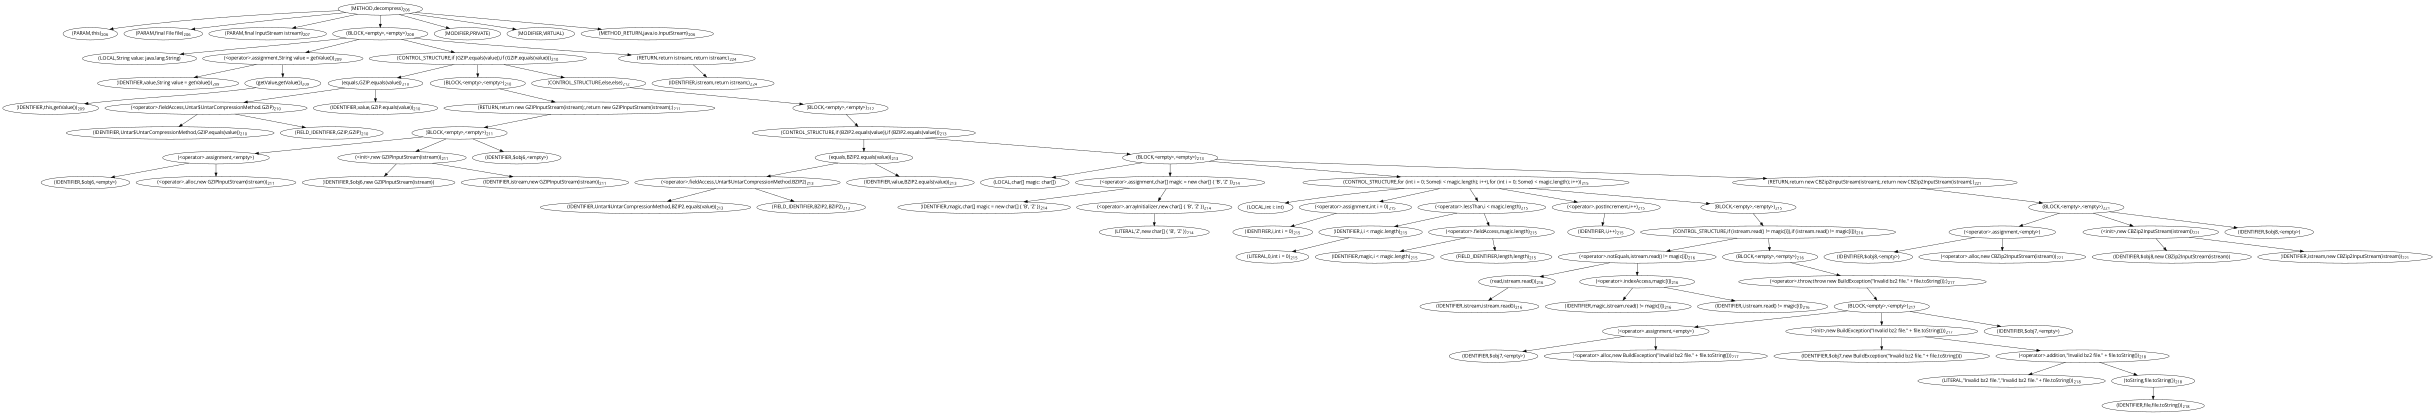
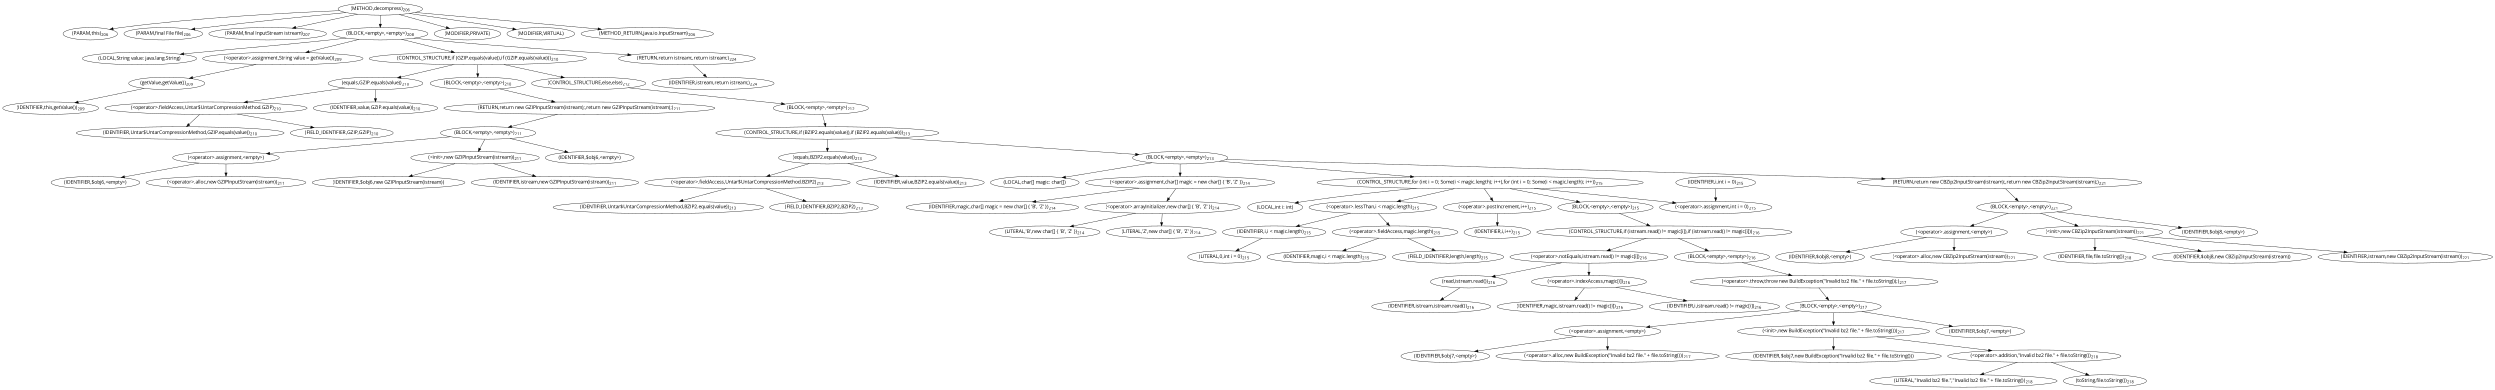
(168, 83) -> none
(1315, 219) -> (1716, 193)
none -> (1045, 232)
(2153, 392) -> (2095, 243)
